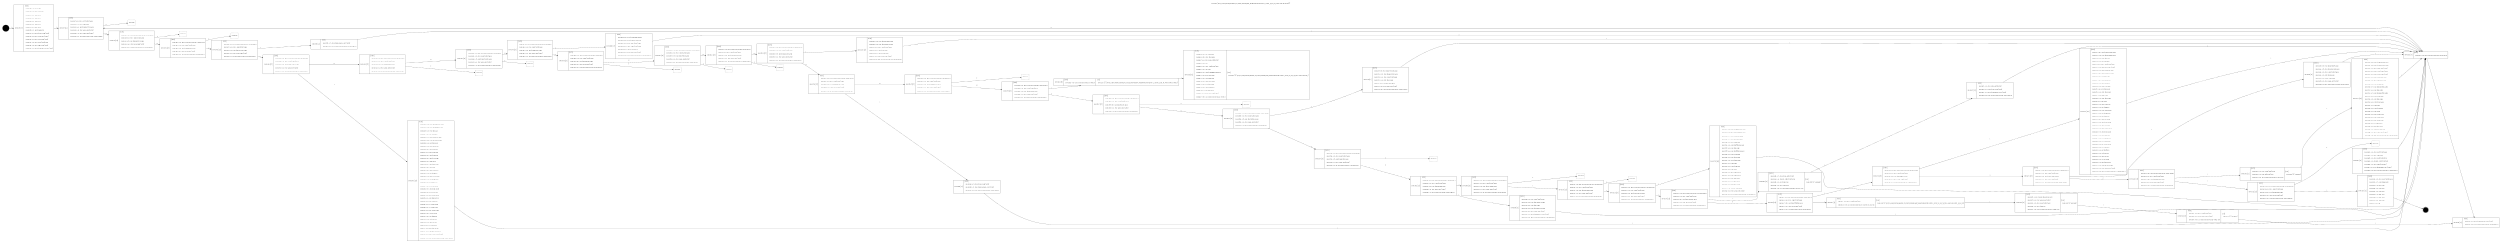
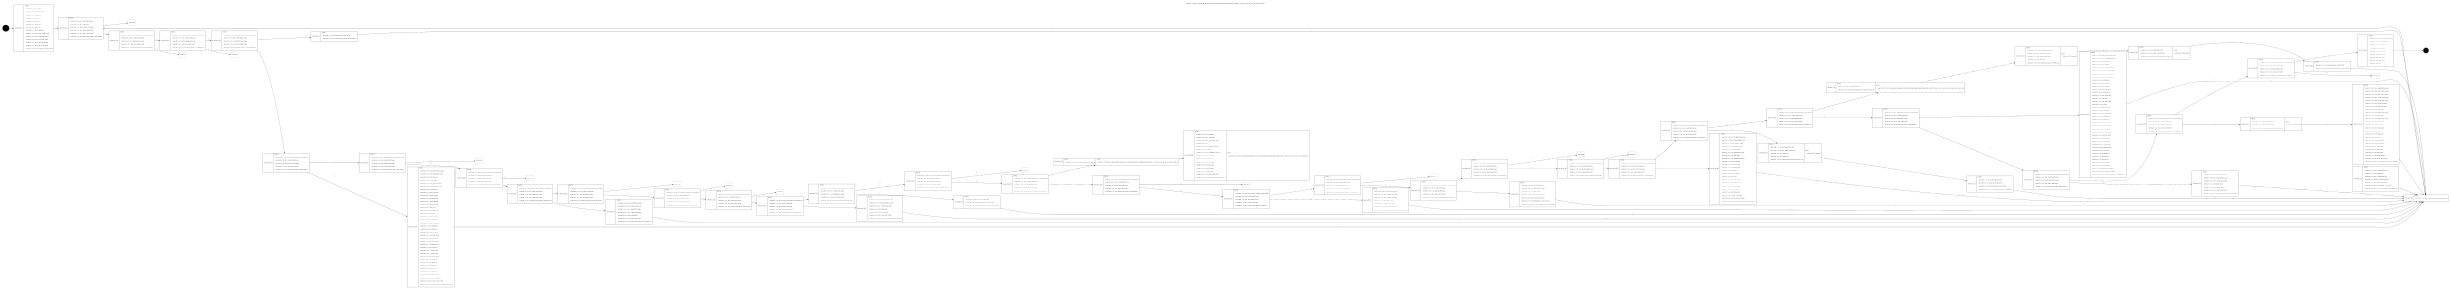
(2450, 138) -> (2415, 107)
